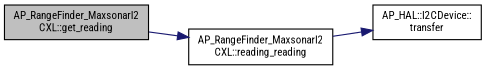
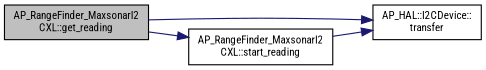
none -> (255, 18)
(261, 47) -> (261, 47)
